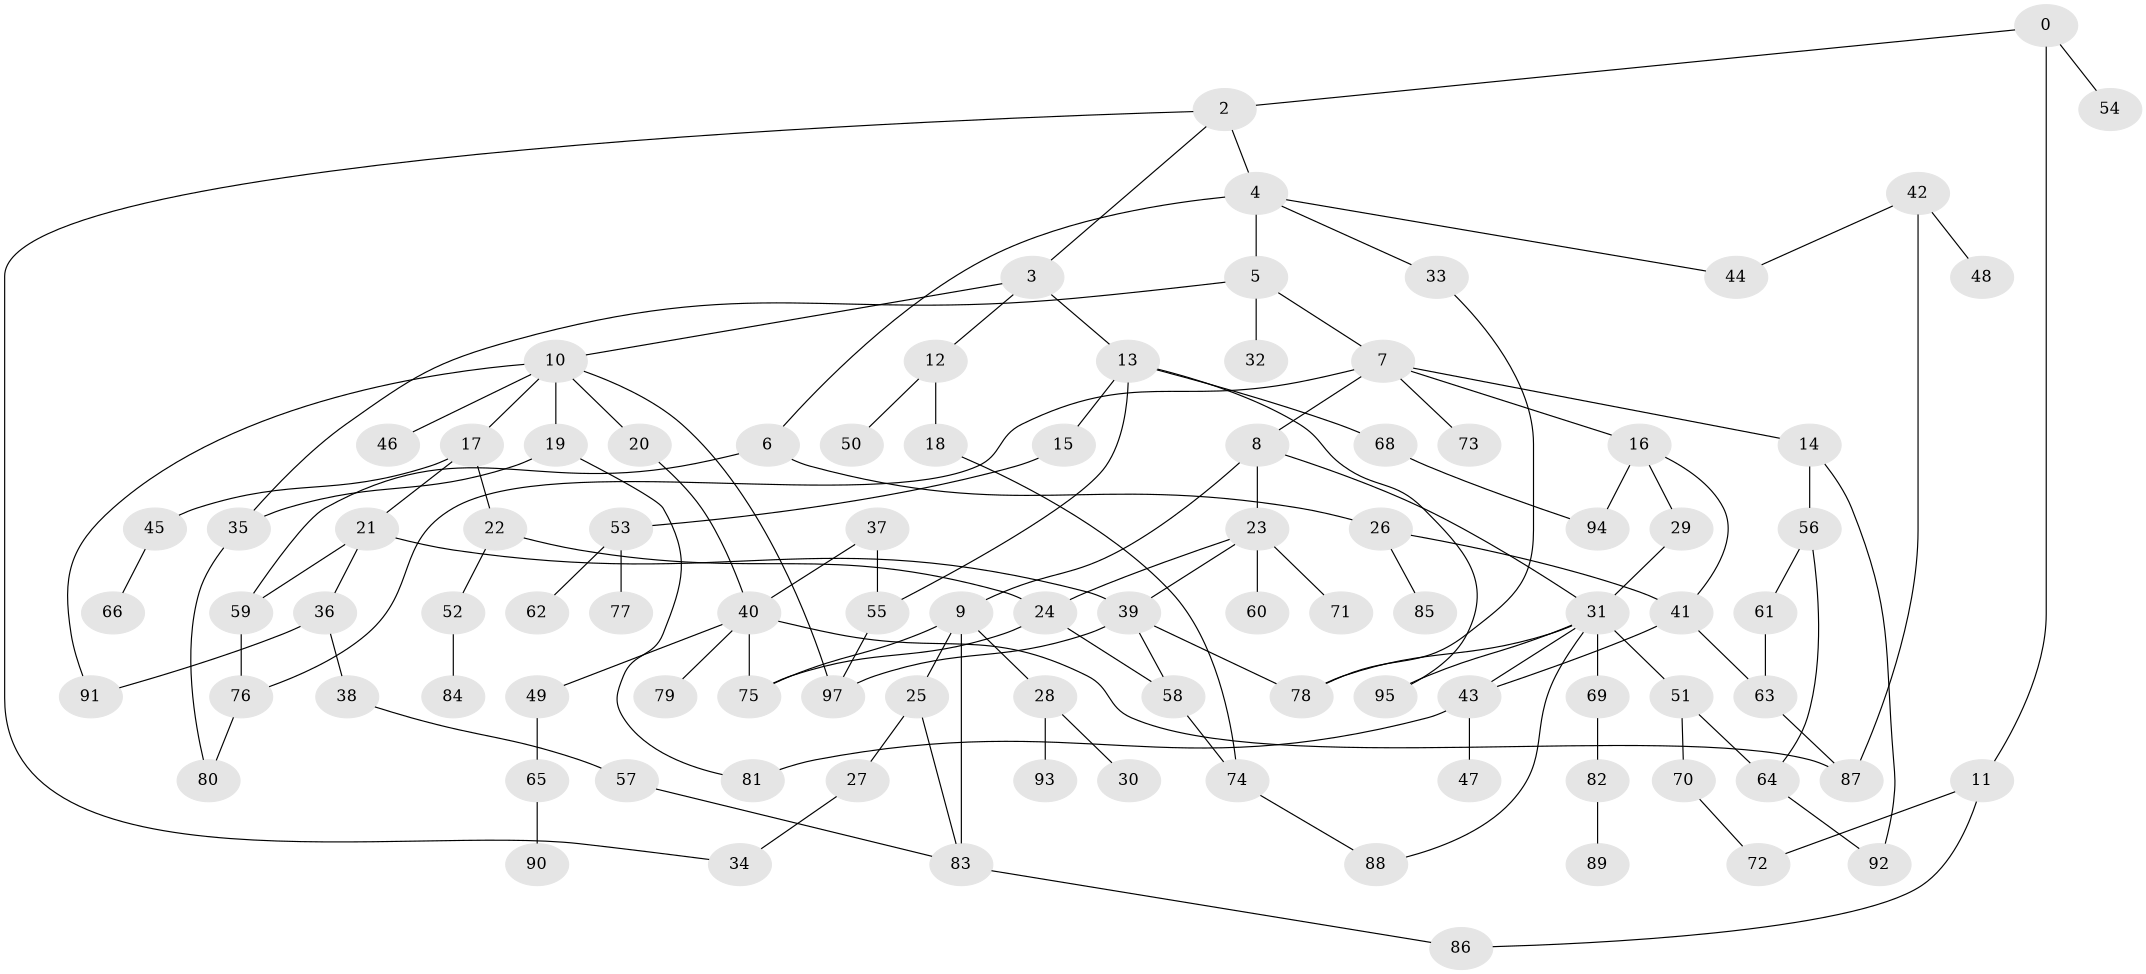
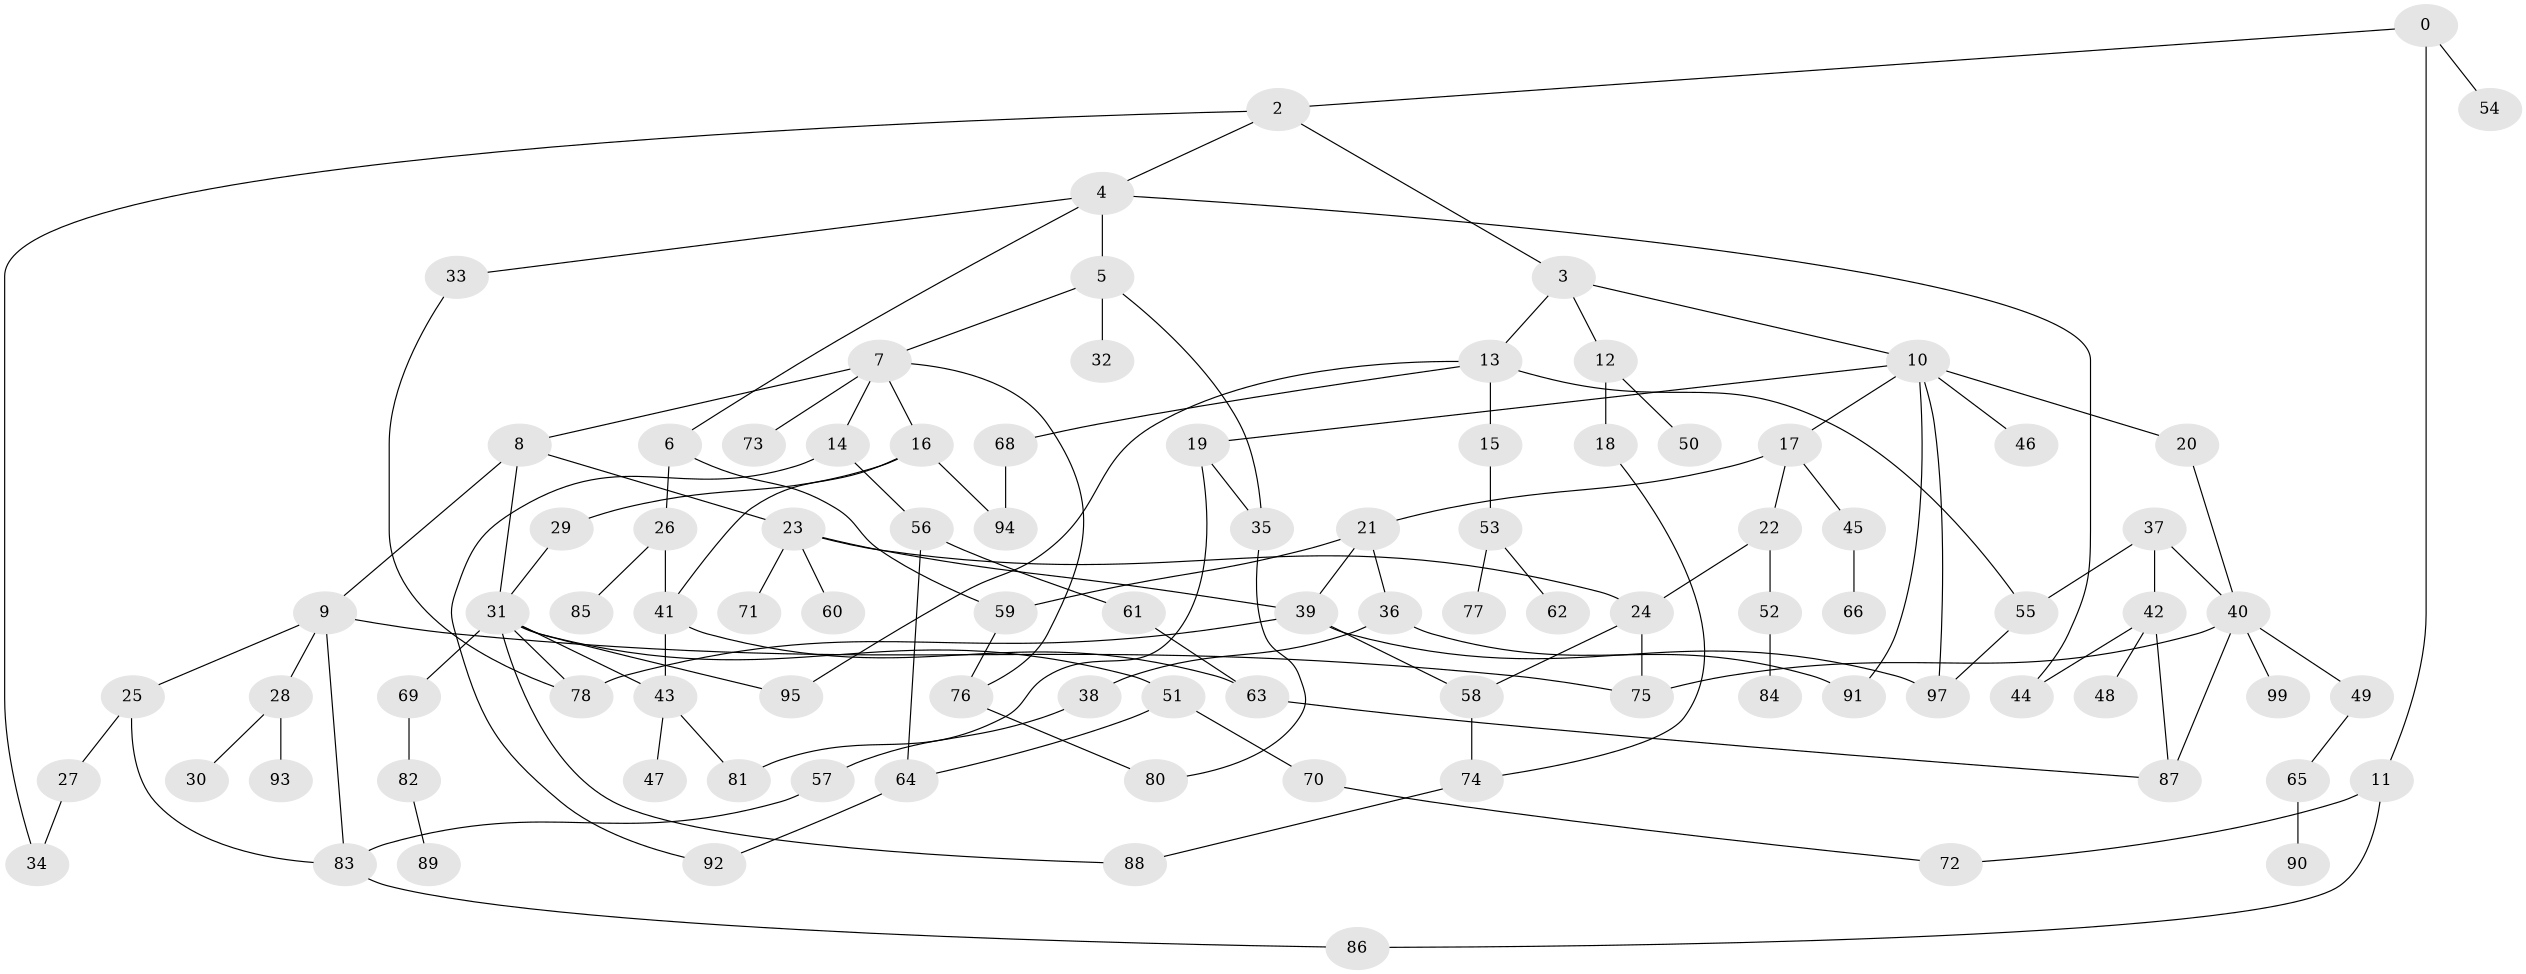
none -> (2155, 571)
(665, 697) -> (2278, 697)
